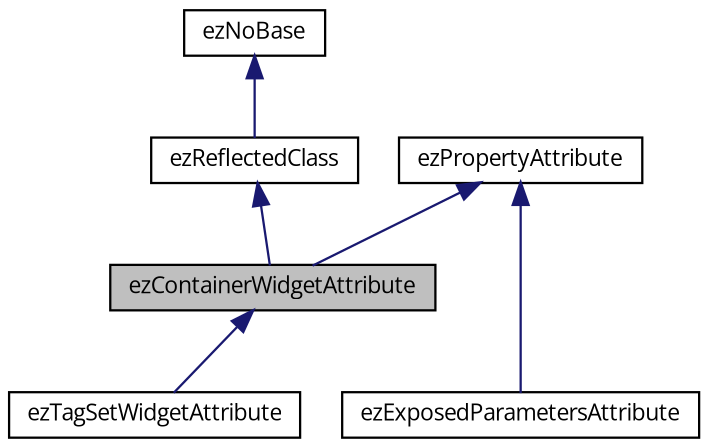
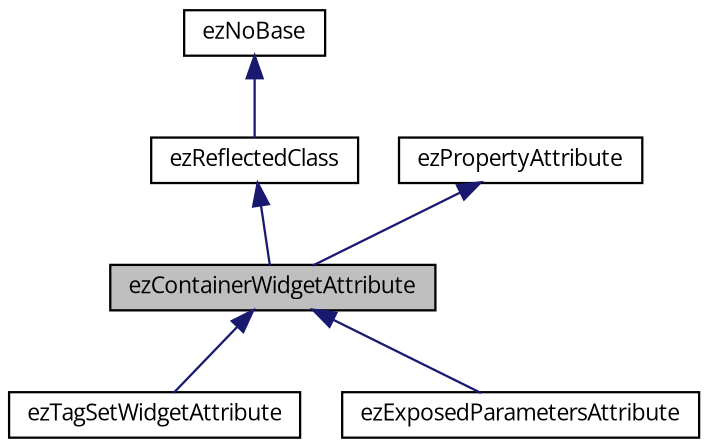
(521, 299) -> (407, 356)
